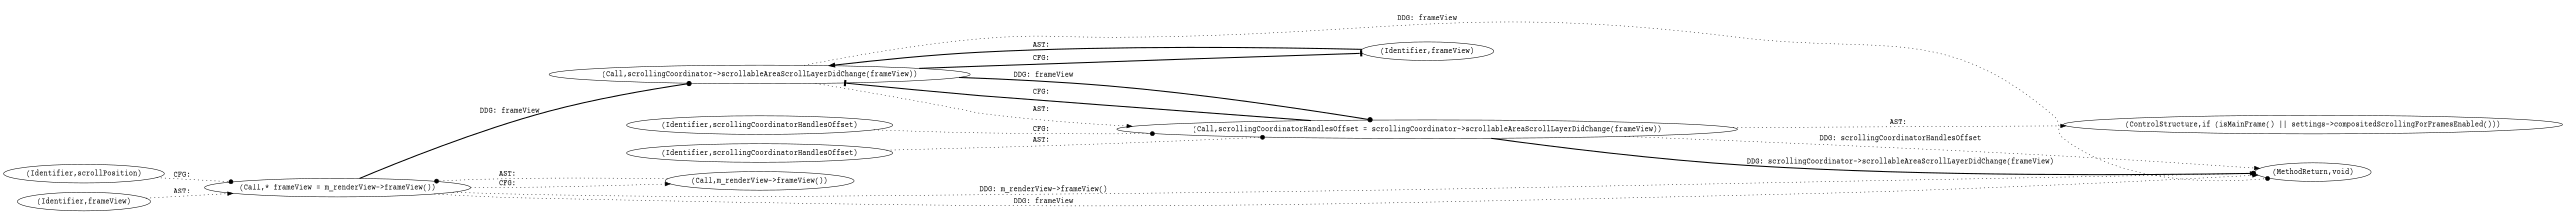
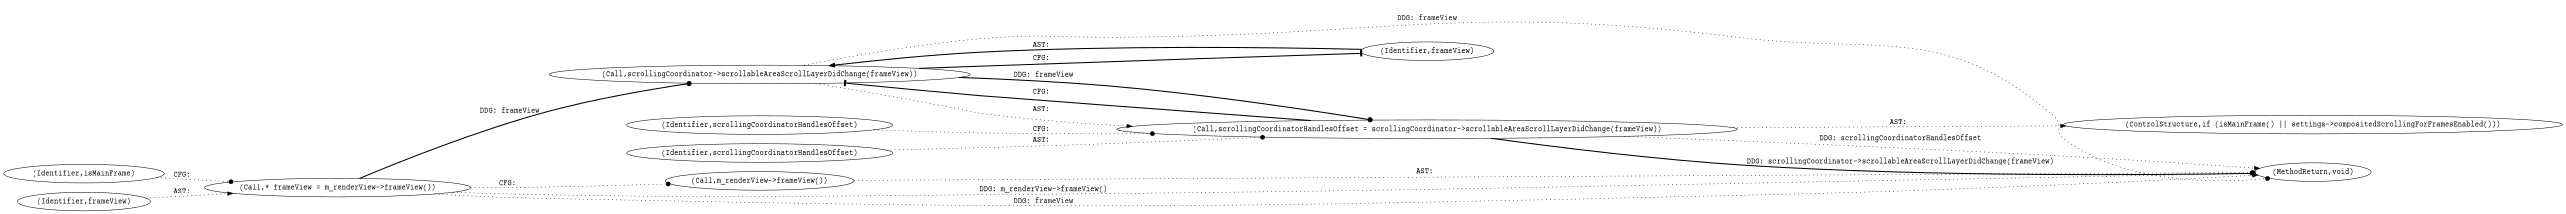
(84, 174) -> (84, 174)
(553, 178) -> (1552, 177)
(568, 187) -> (568, 187)
